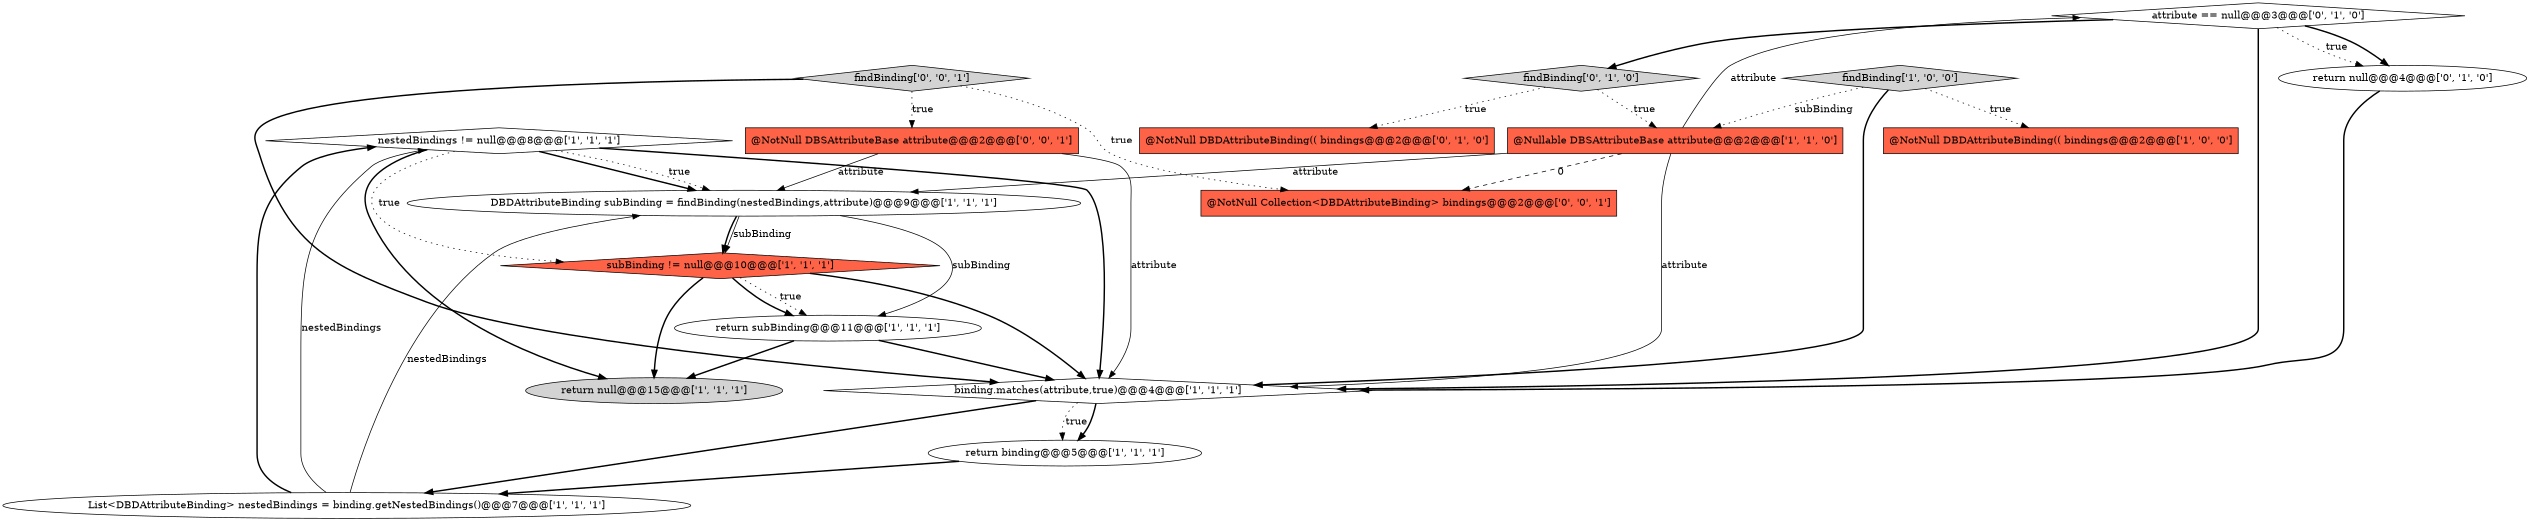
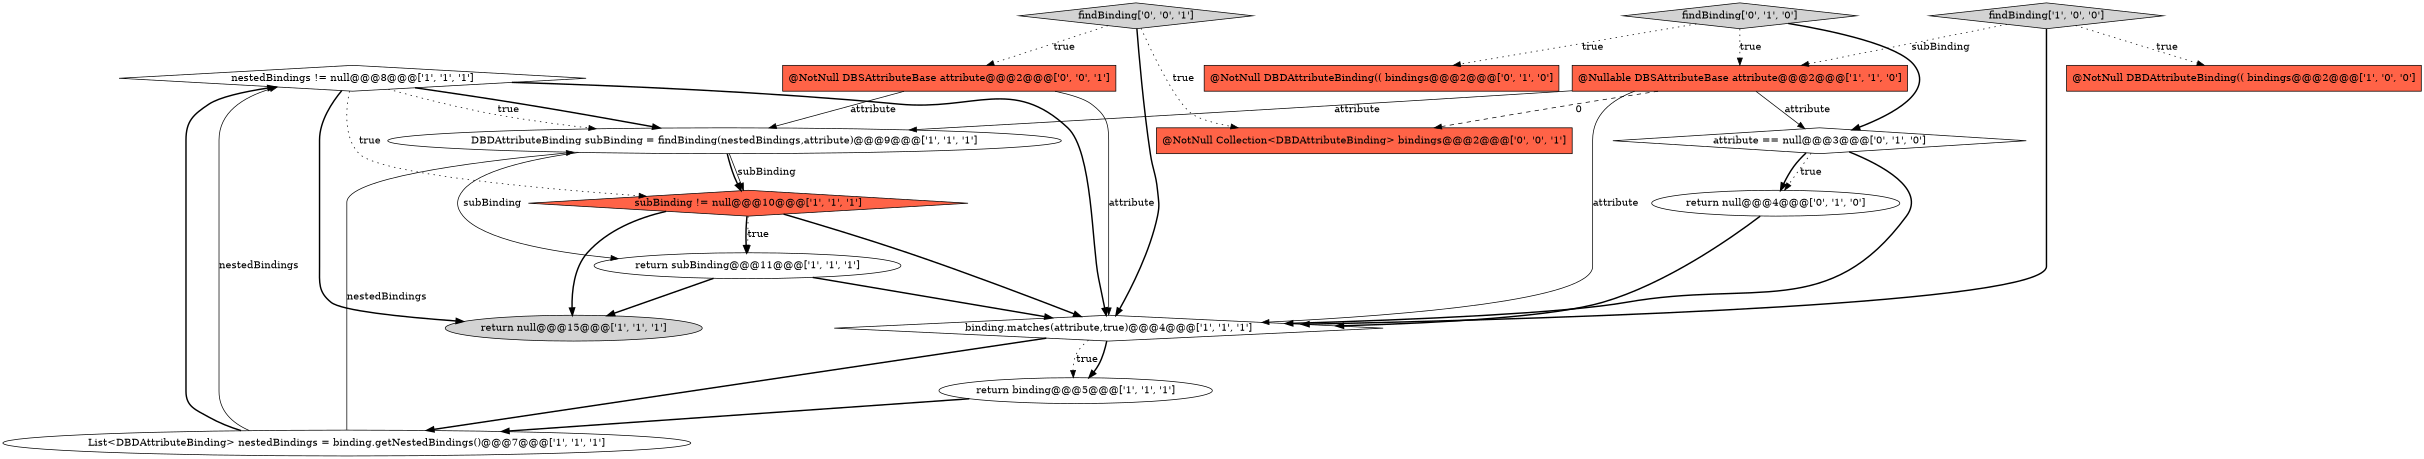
(1850, 30) -> (1899, 54)
